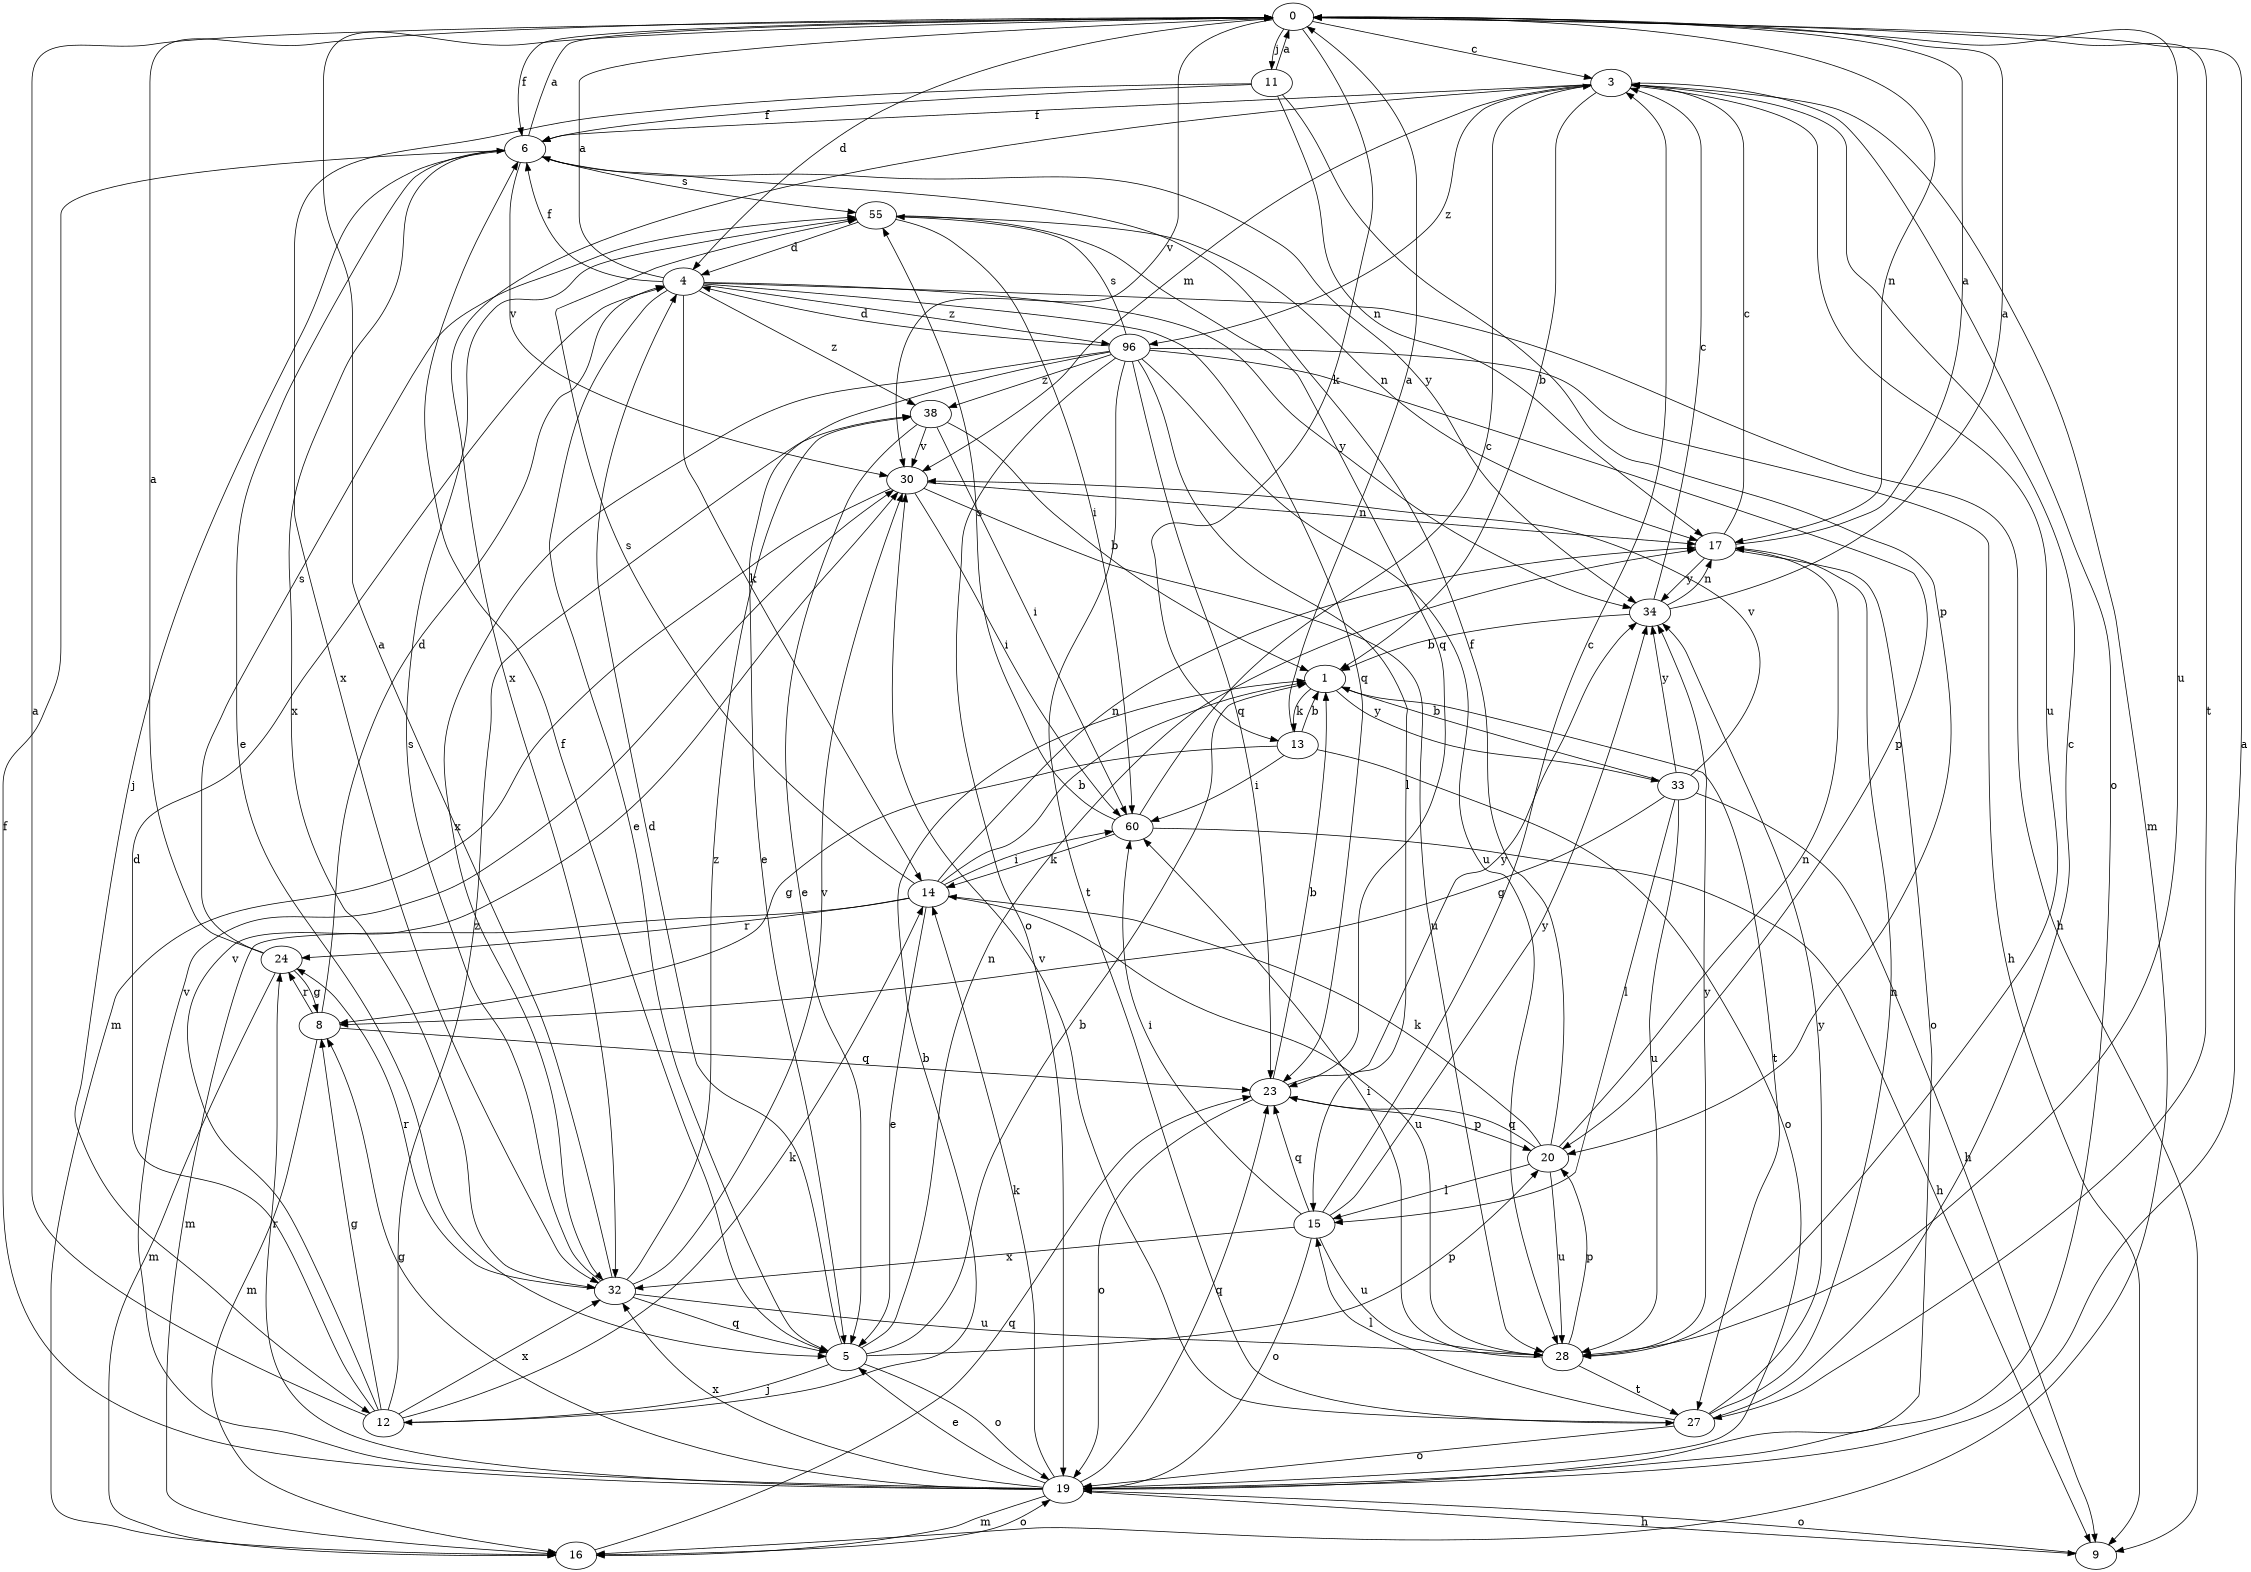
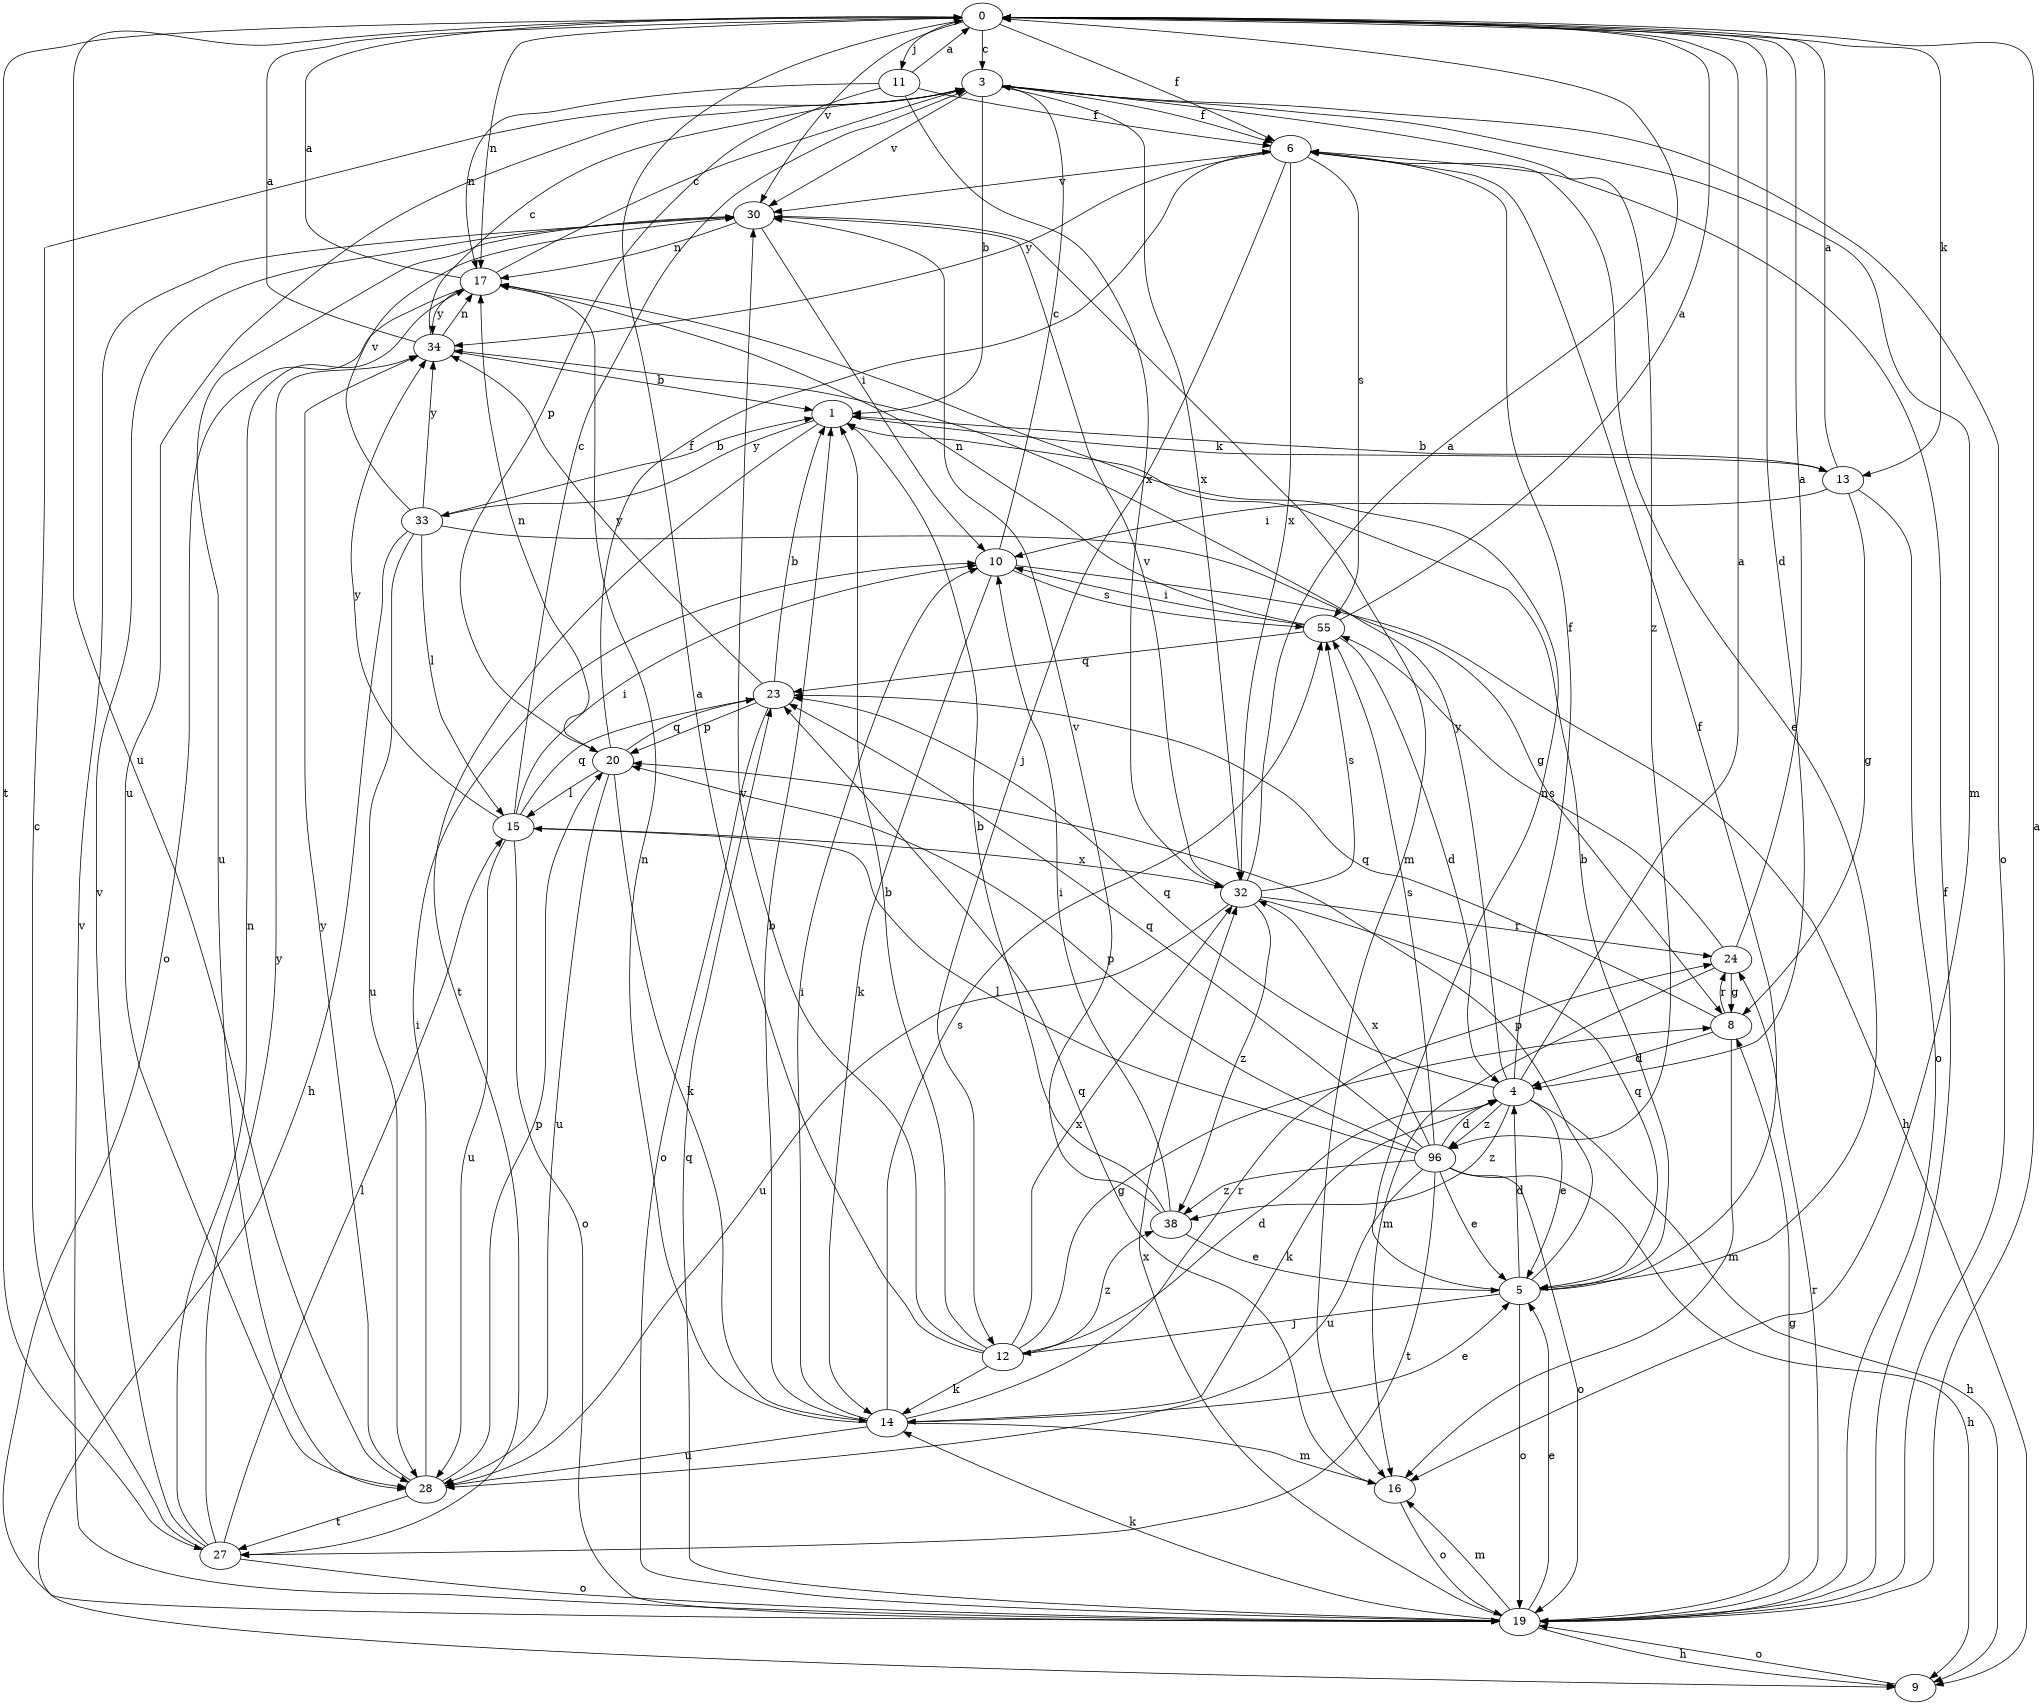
(866, 24) -> (1708, 72)
(1189, 282) -> (894, 149)
(1133, 827) -> (996, 562)
